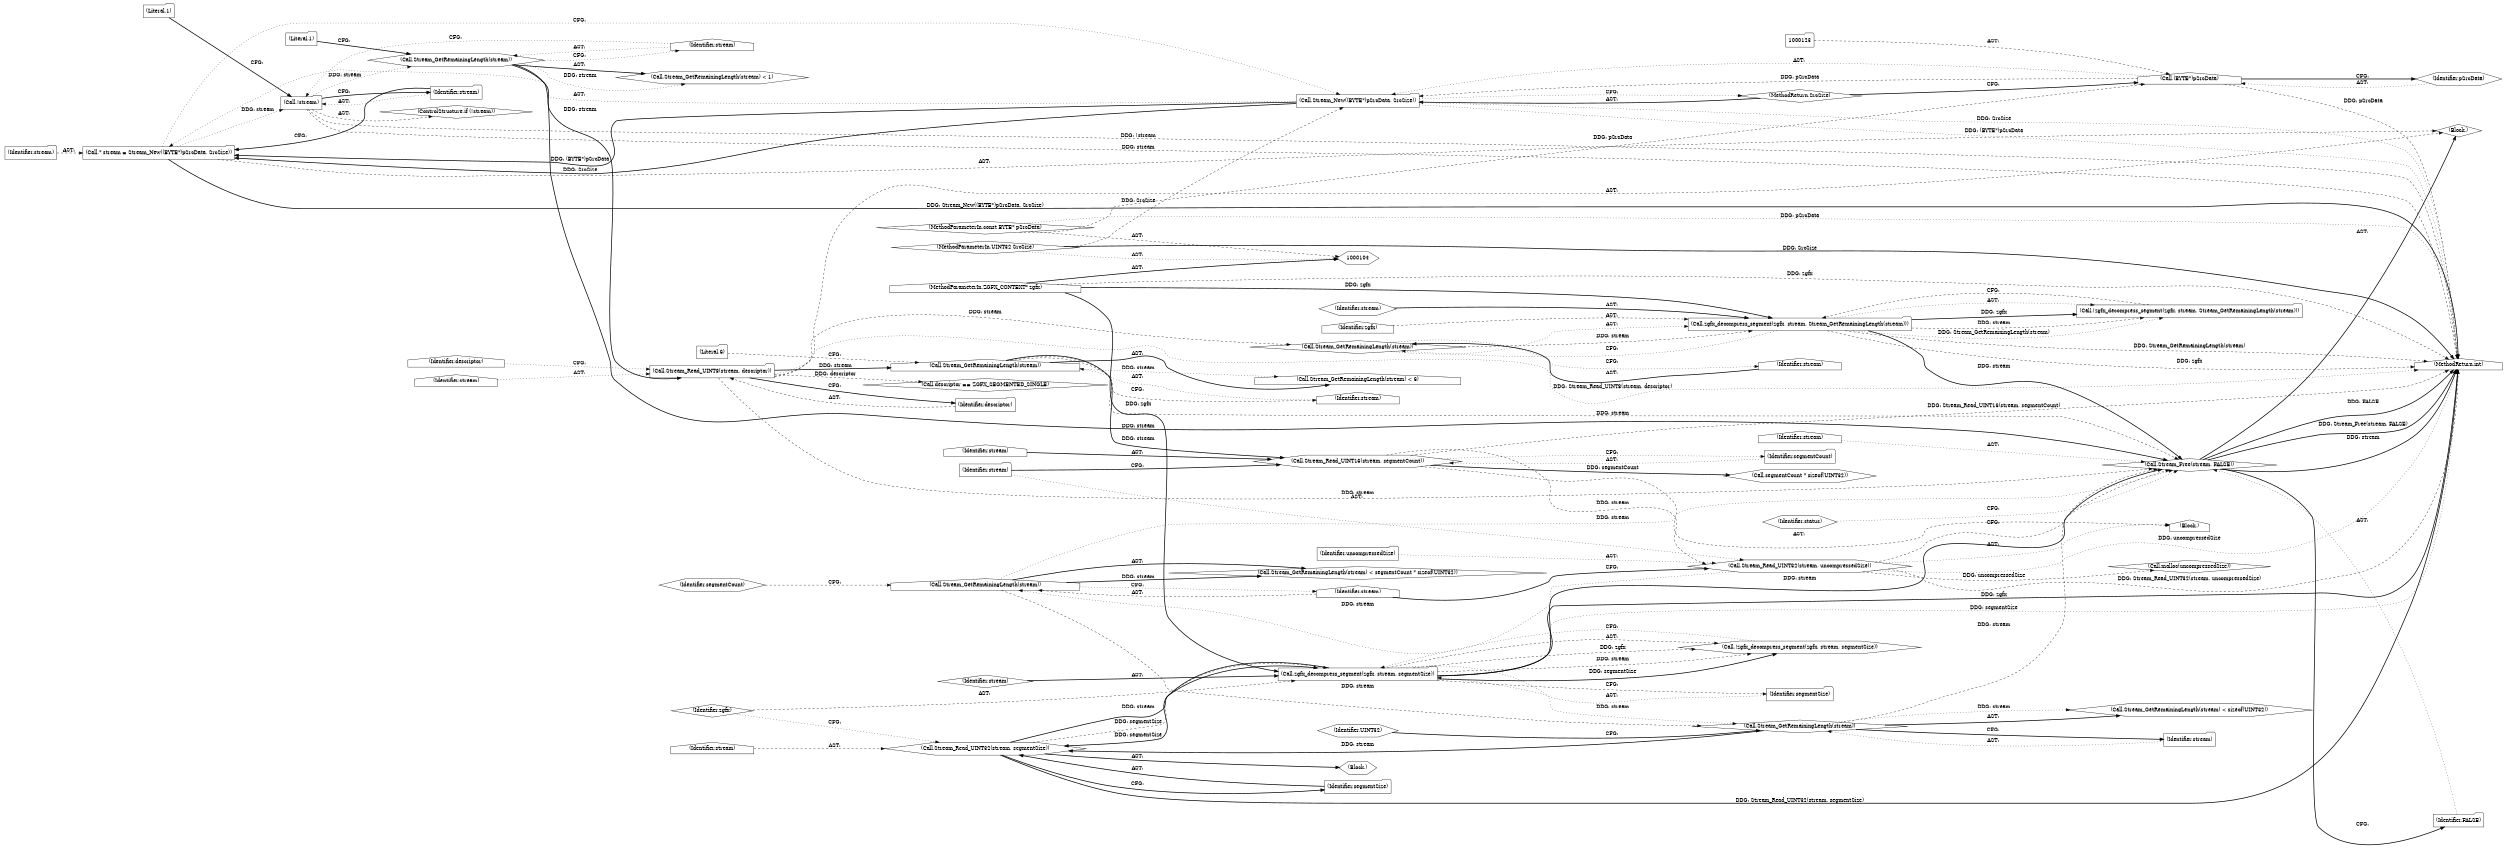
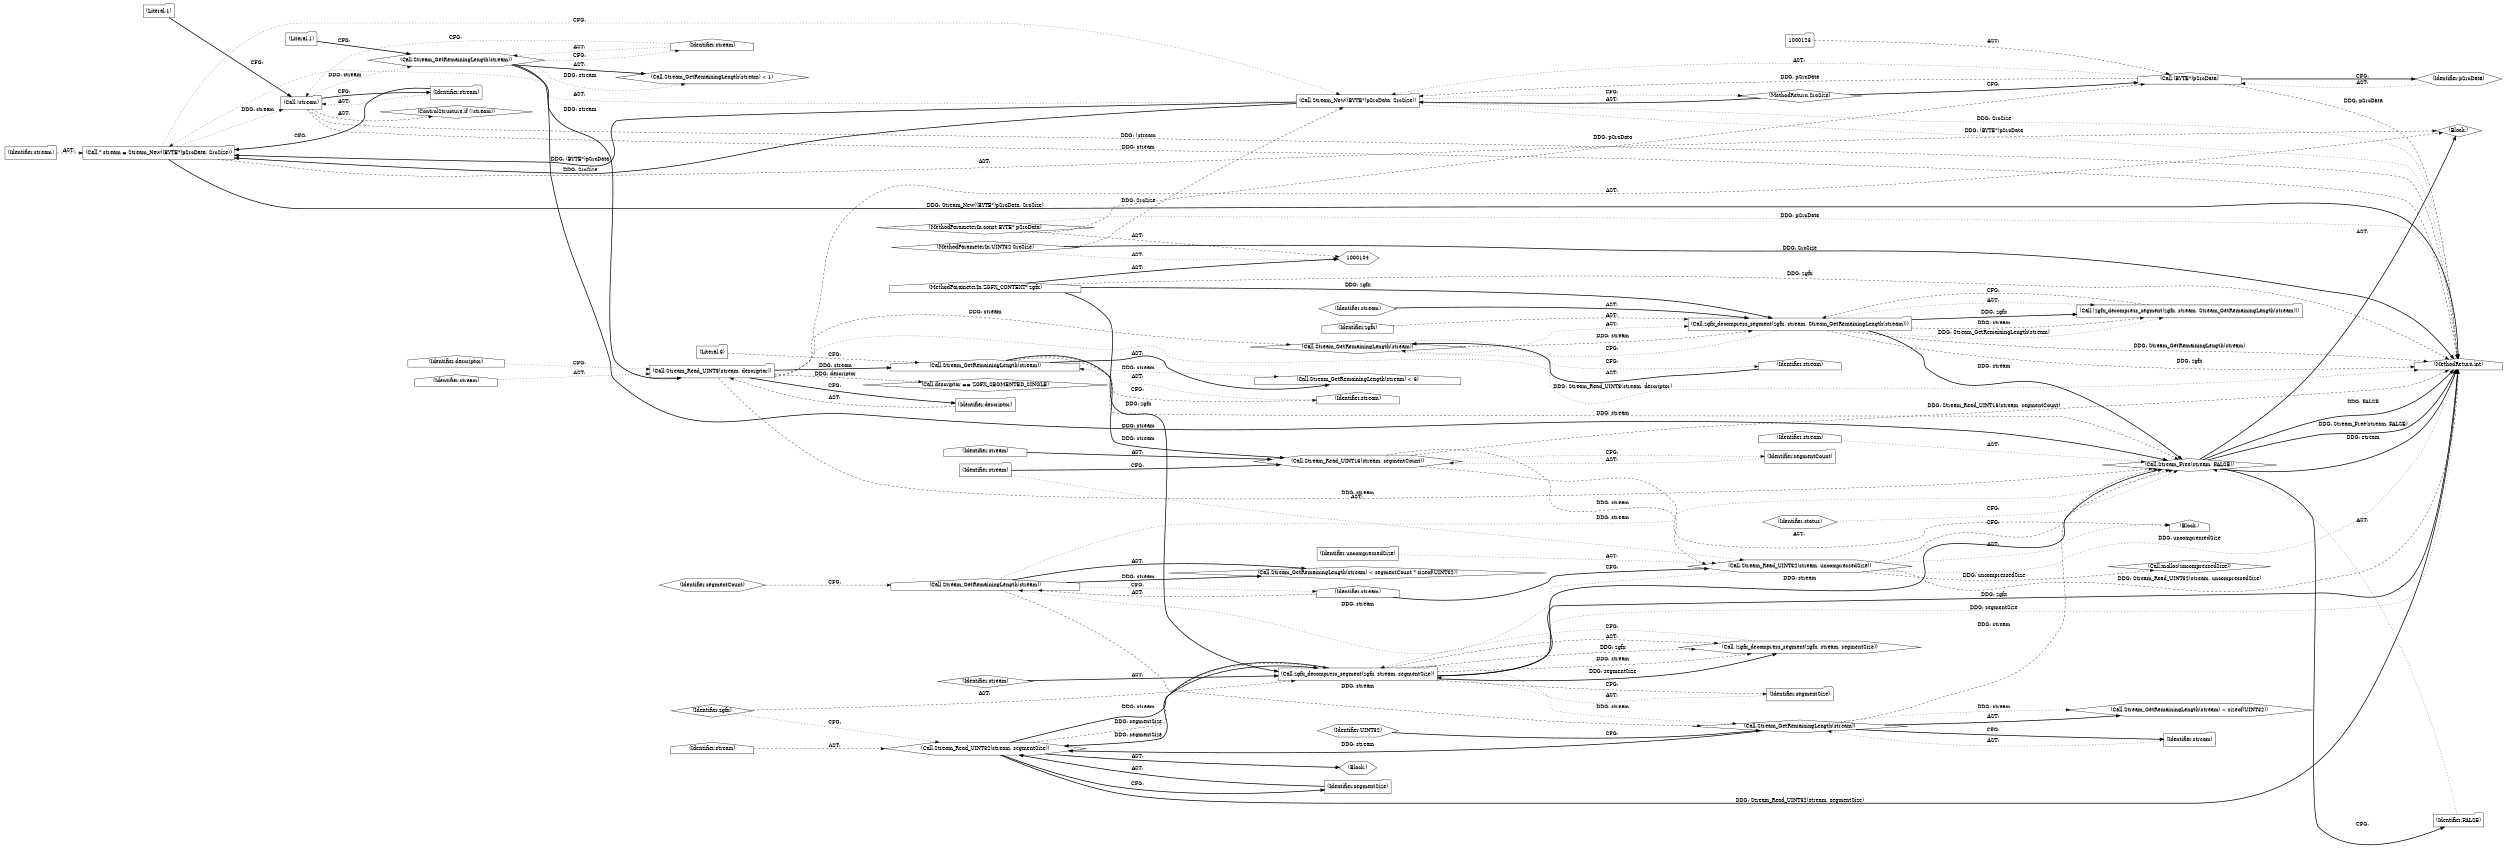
(1800, 476) -> none
